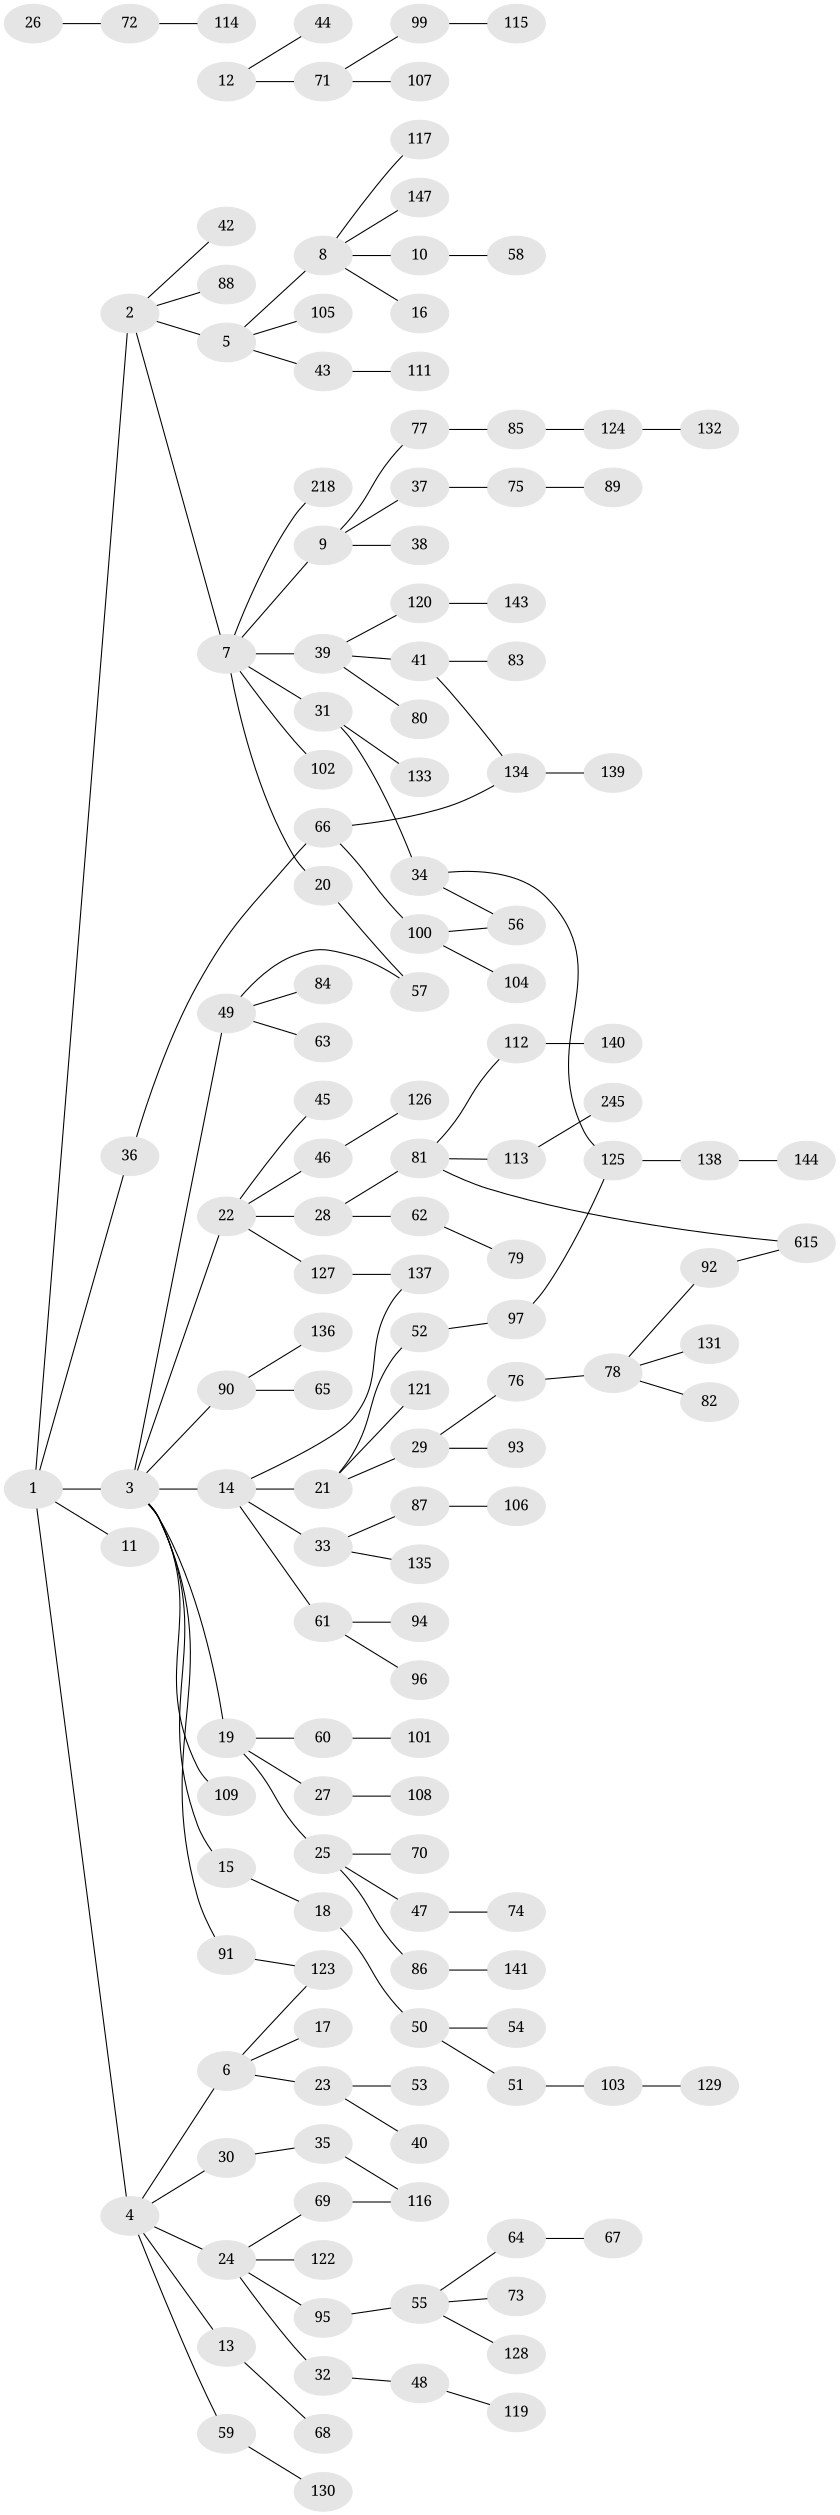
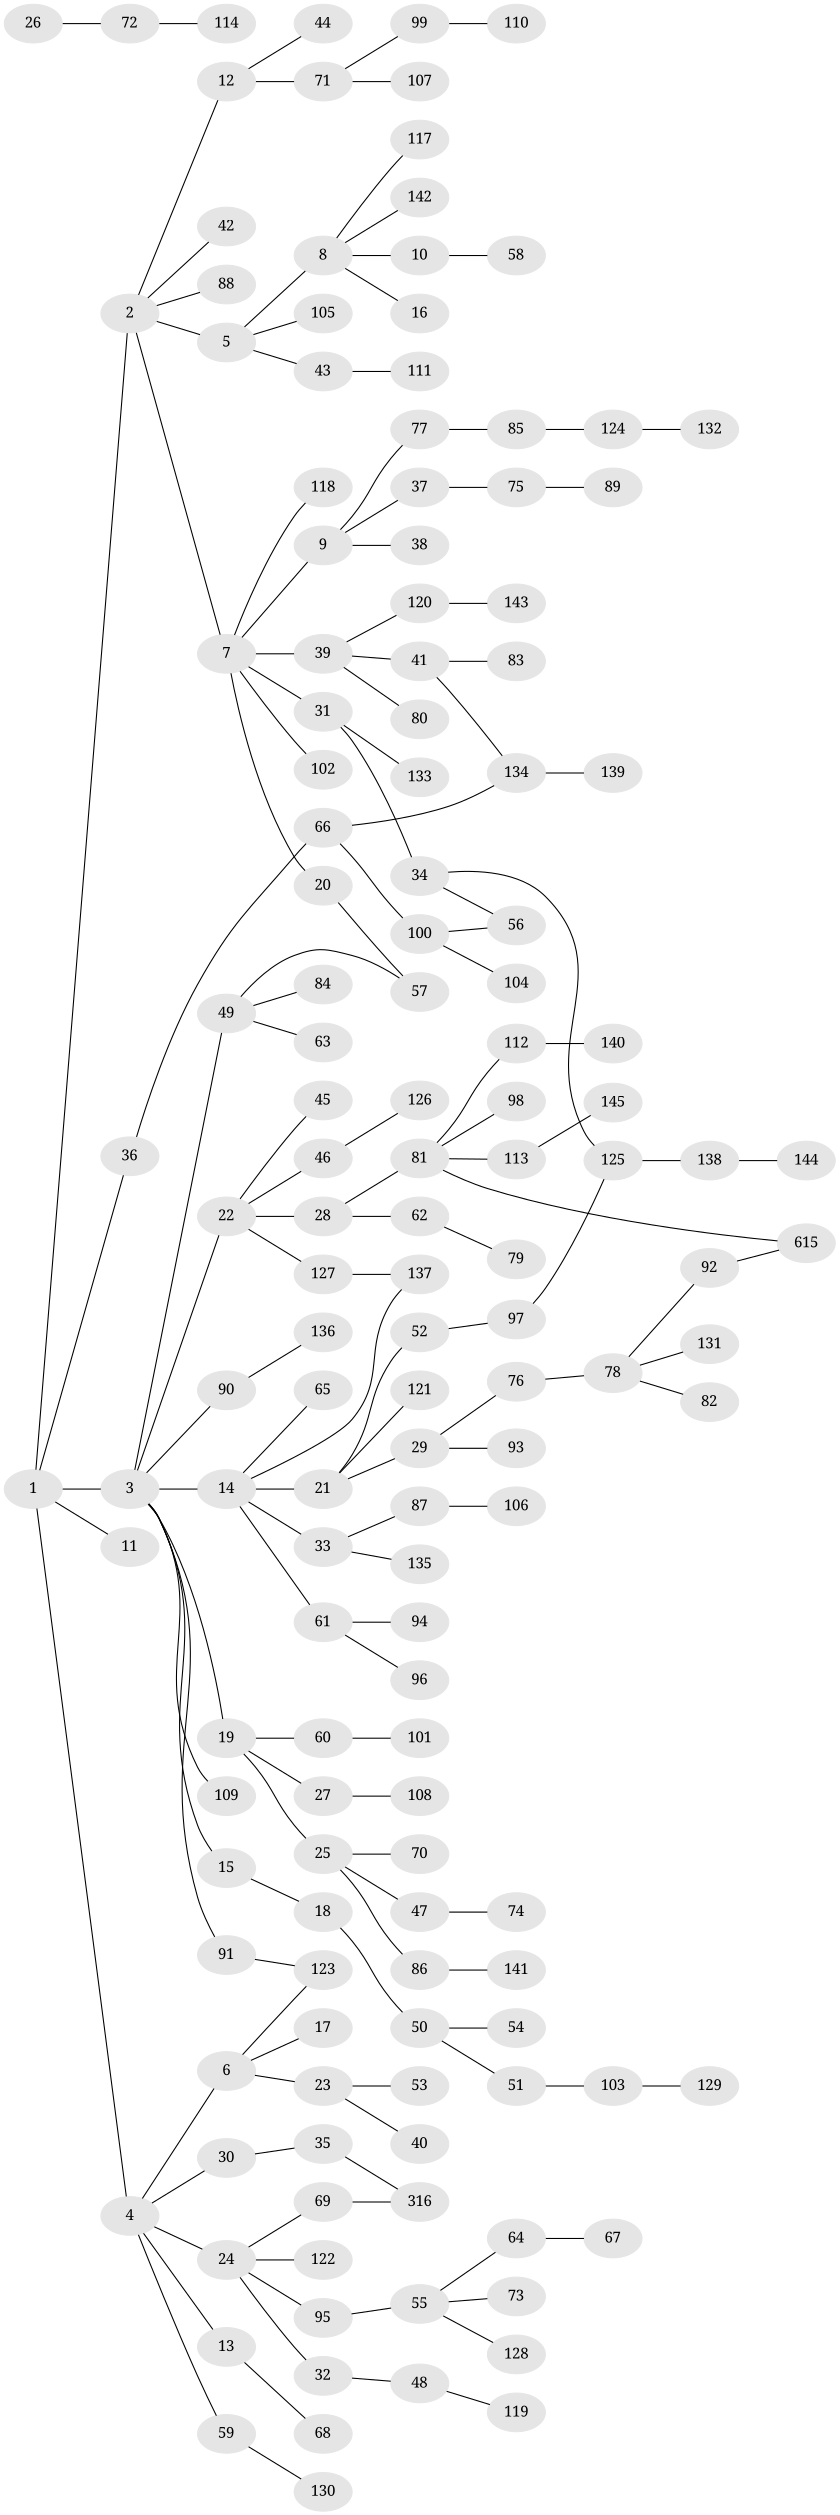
(516, 24) -> (516, 24)
none -> (178, 198)
(420, 198) -> (420, 198)
(323, 487) -> (323, 487)
none -> (516, 1102)
(613, 1103) -> (613, 1103)
(275, 1390) -> (275, 1440)
(420, 2202) -> (420, 2202)
